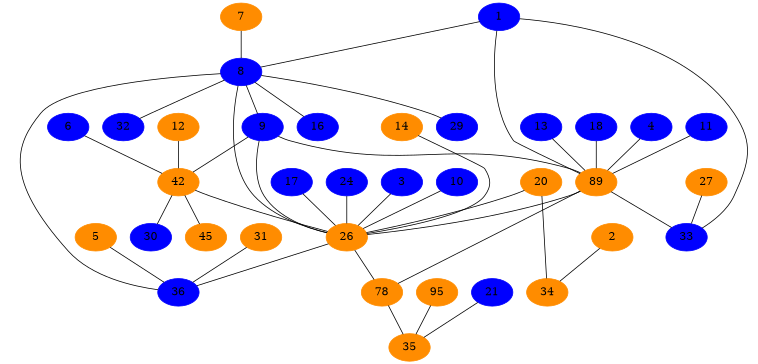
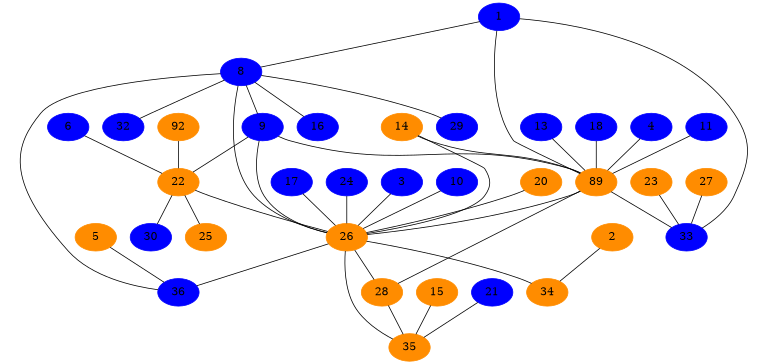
(241, 17) -> none
(178, 127) -> (178, 127)
none -> (458, 148)
(178, 182) -> (178, 182)
none -> (651, 182)
(206, 237) -> (206, 237)
(261, 237) -> none
(544, 237) -> (458, 261)
(382, 292) -> (382, 292)
(437, 292) -> (437, 292)
none -> (353, 304)
